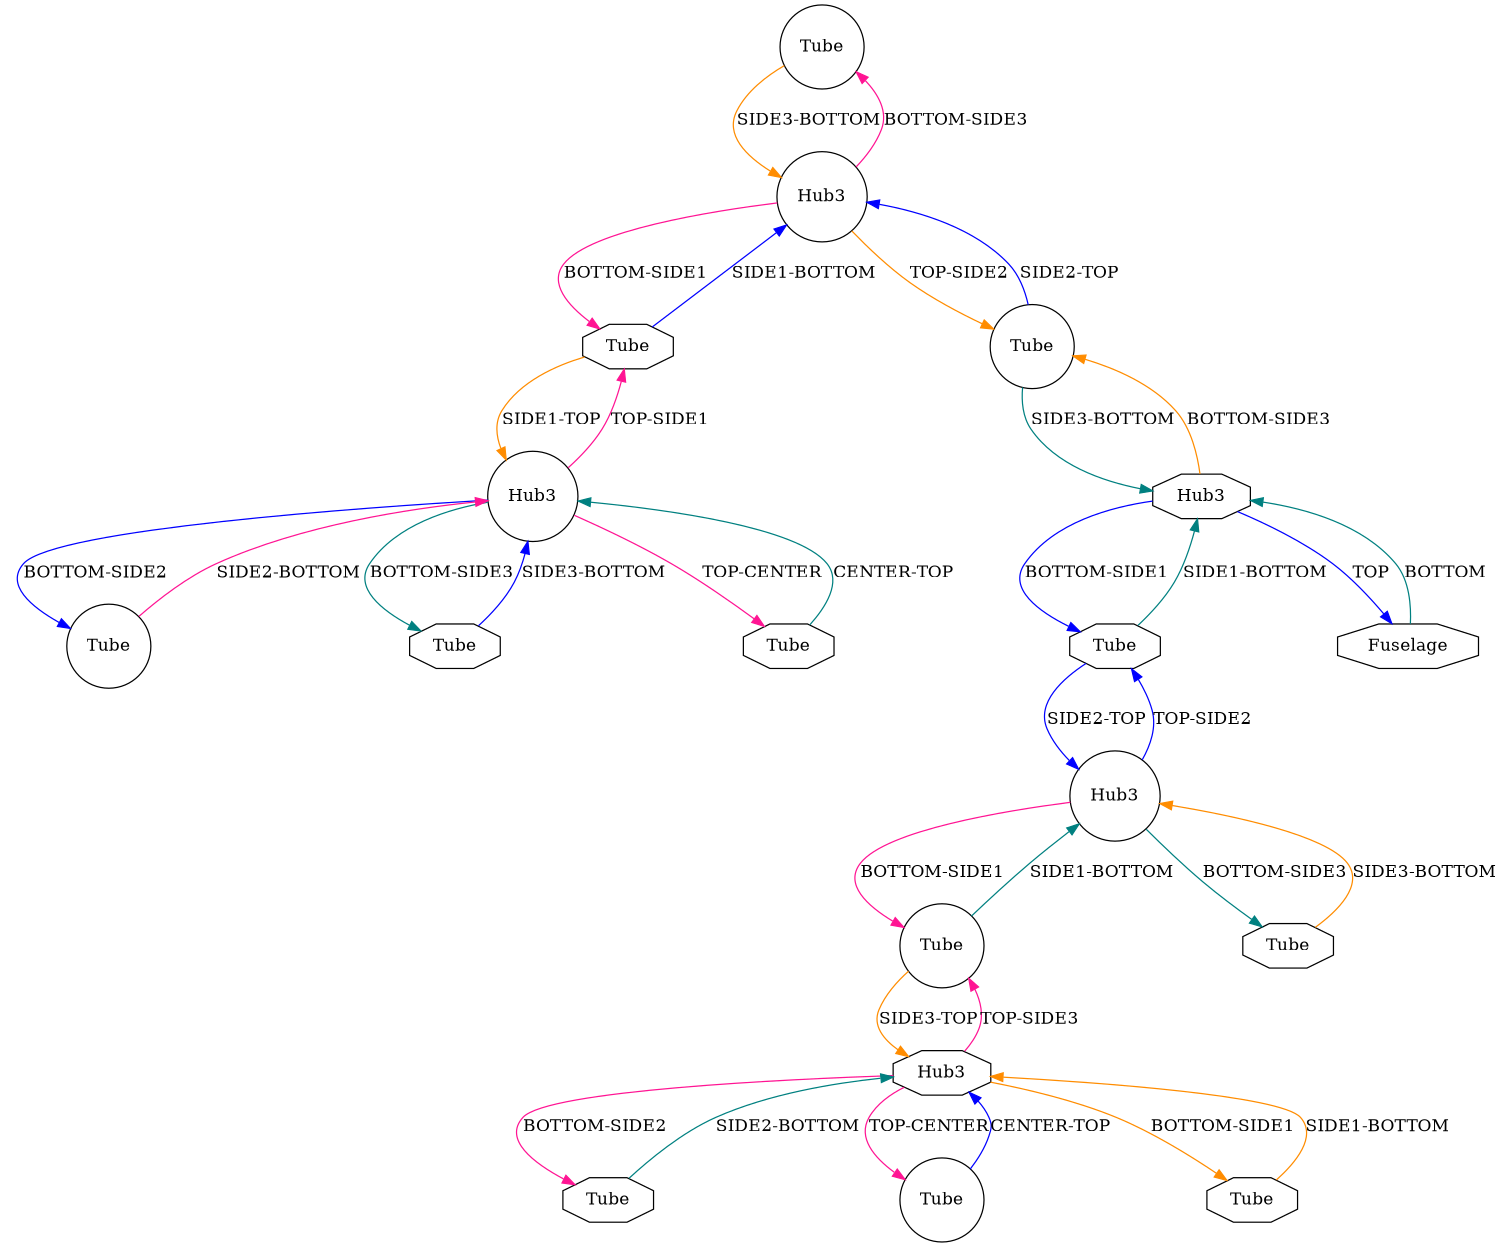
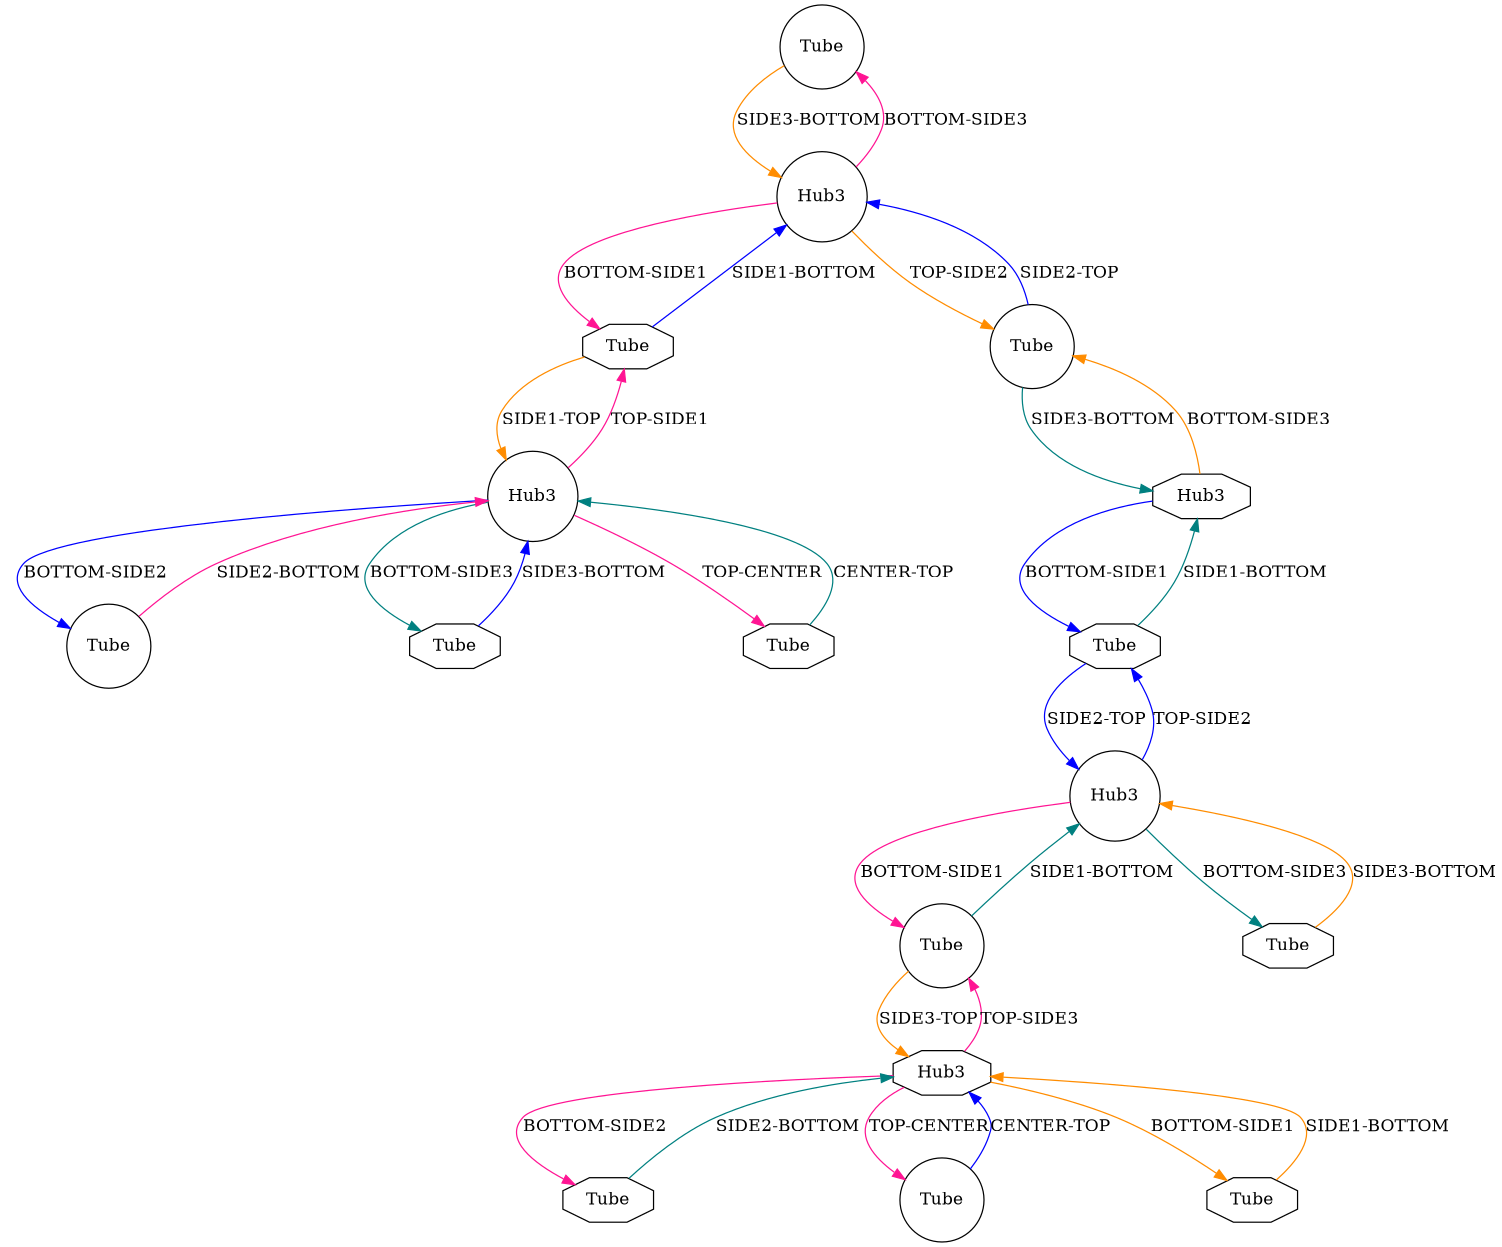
(1408, 646) -> none
